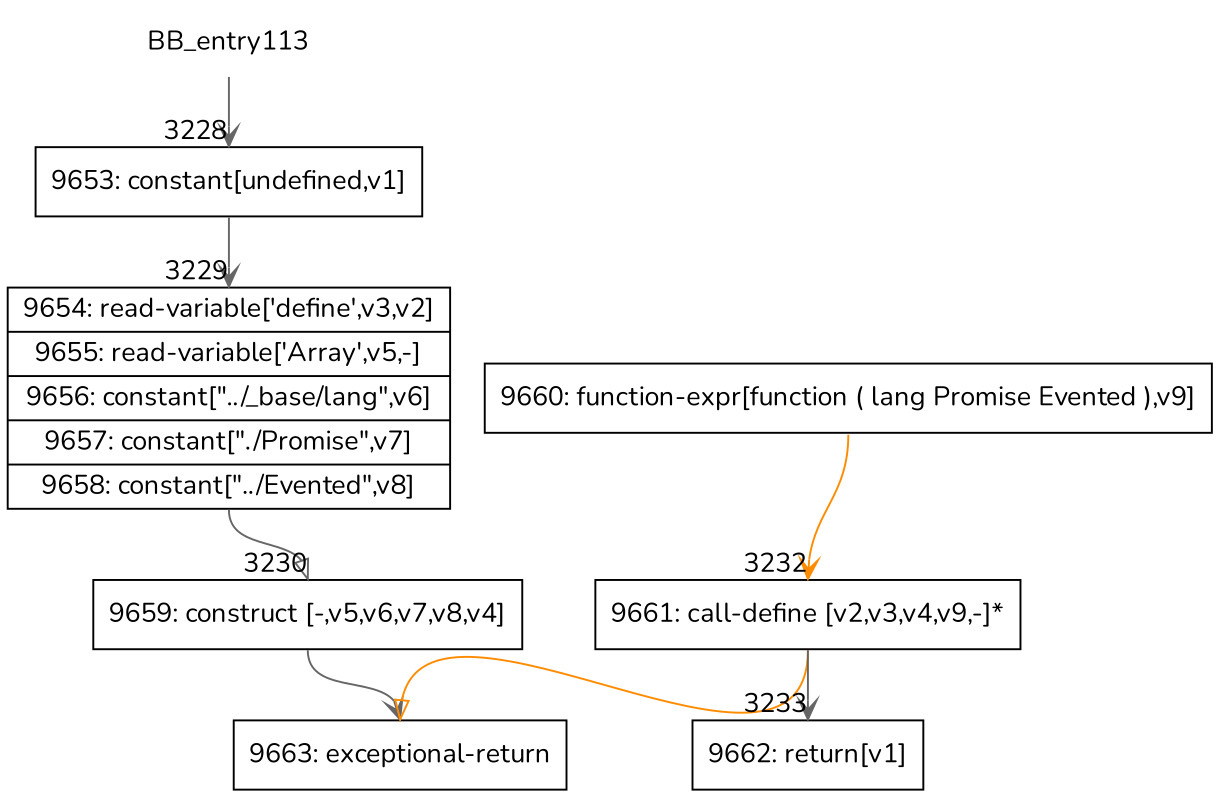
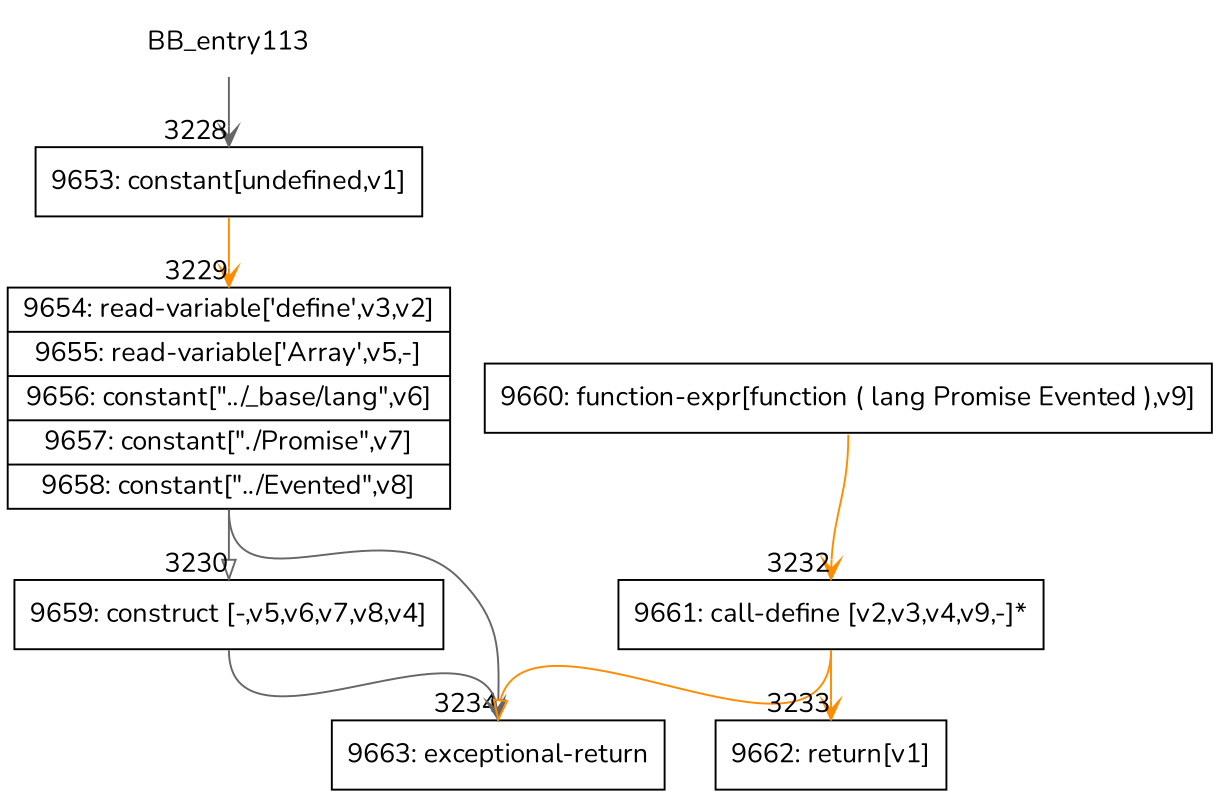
(229, 242) -> (229, 242)
none -> (399, 552)
(808, 686) -> (831, 688)
